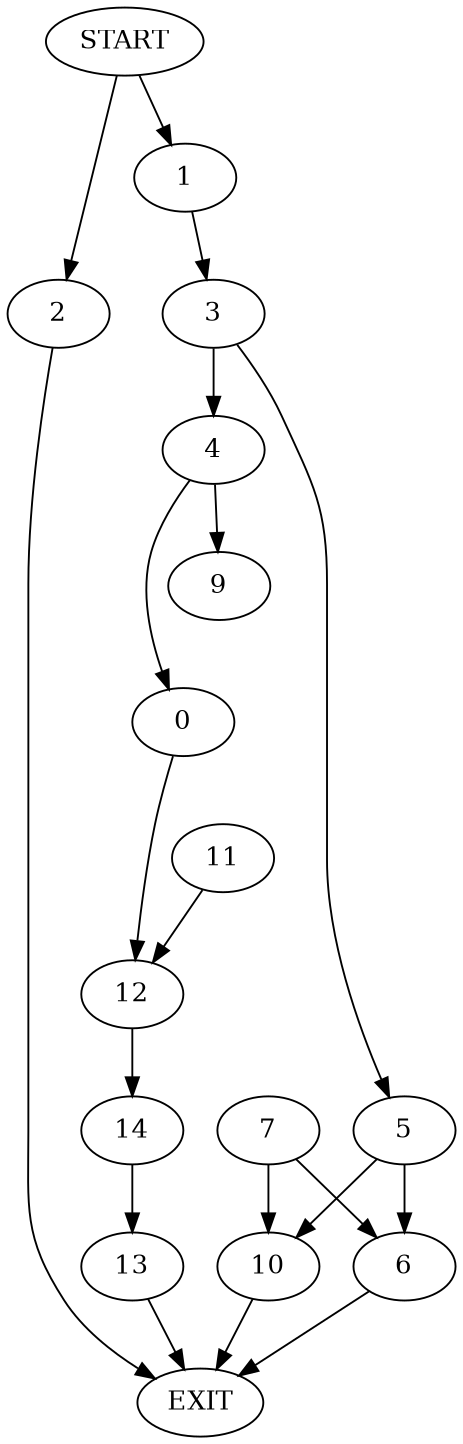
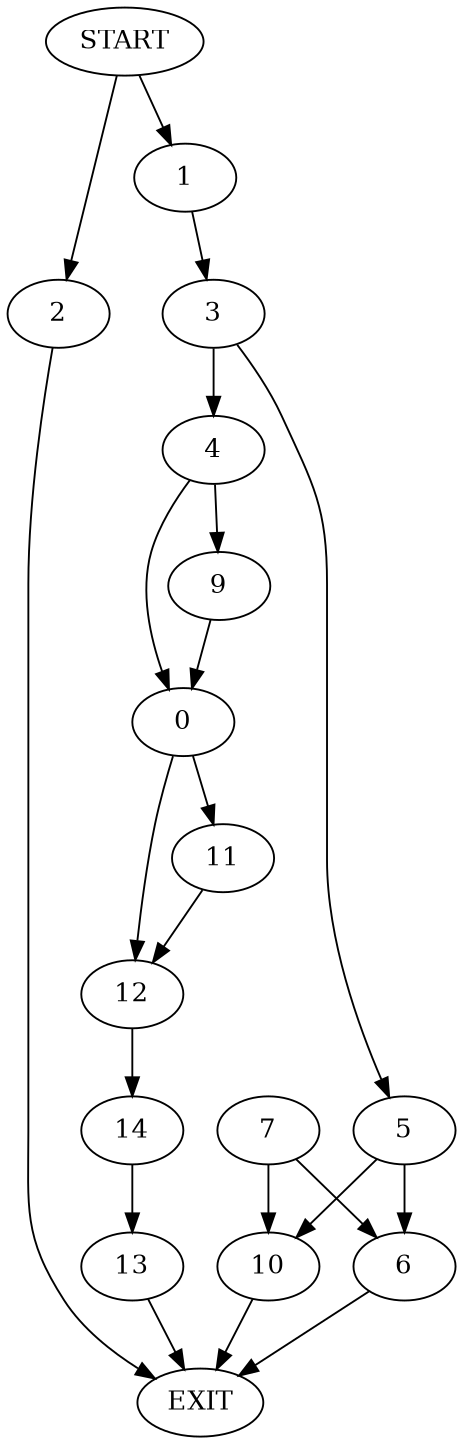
none -> (204, 645)
none -> (201, 781)
